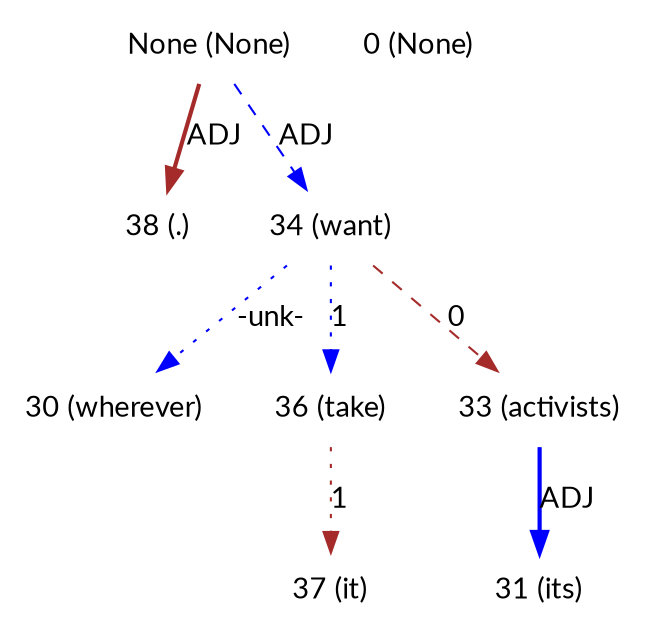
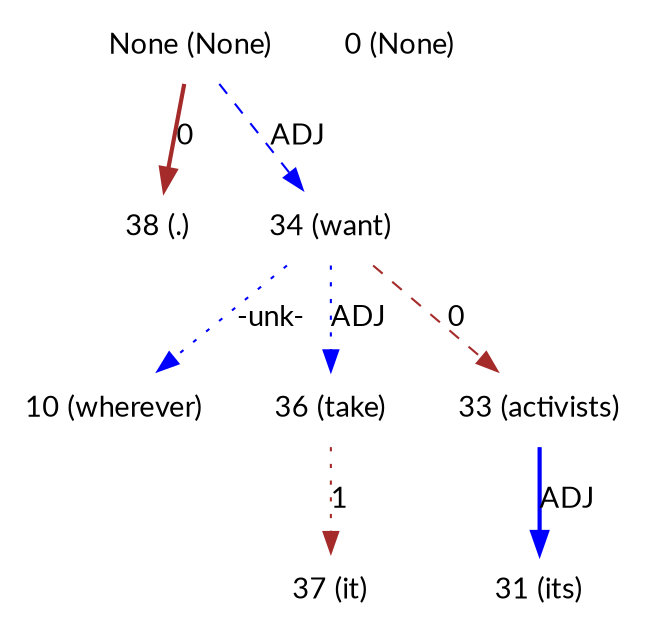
(215, 137) -> (186, 137)
(340, 318) -> (359, 318)
(114, 409) -> (114, 409)
